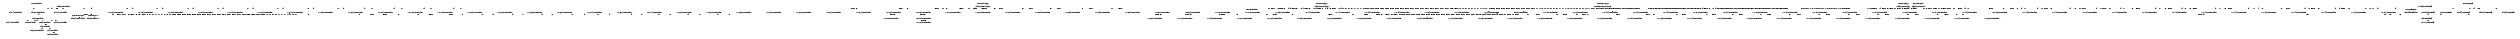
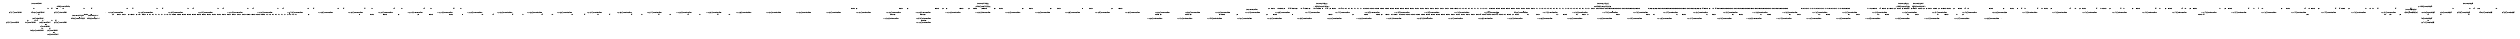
(2300, 7) -> (2405, 9)
none -> (1876, 9)
